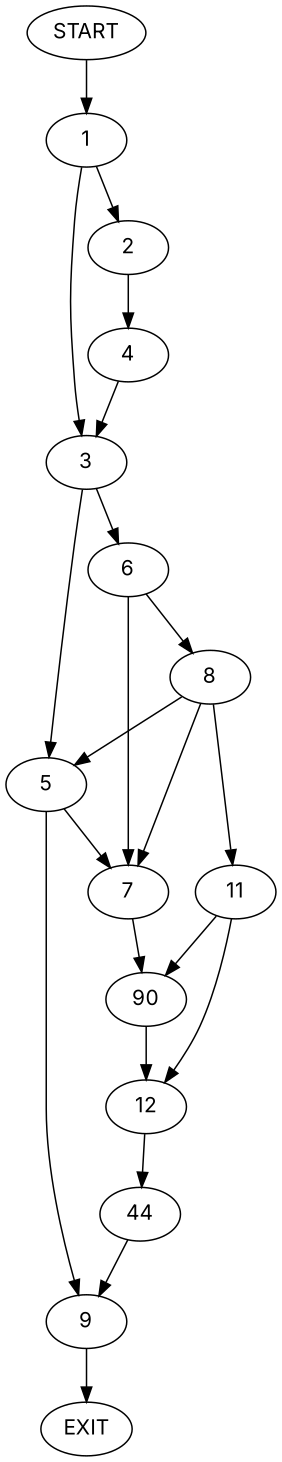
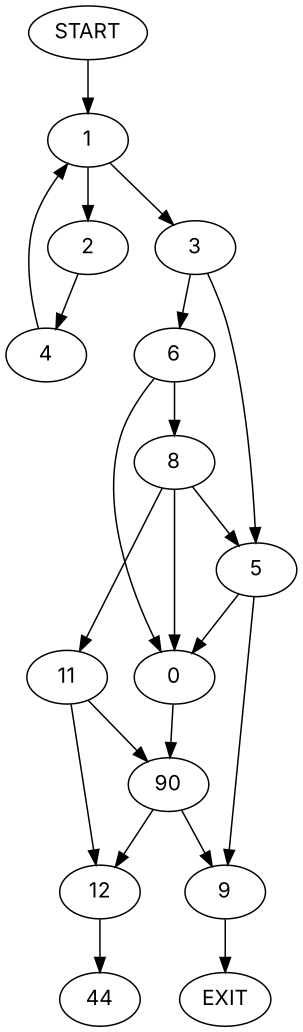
(110, 402) -> (29, 249)
(128, 892) -> (175, 677)
(117, 1261) -> (193, 832)
